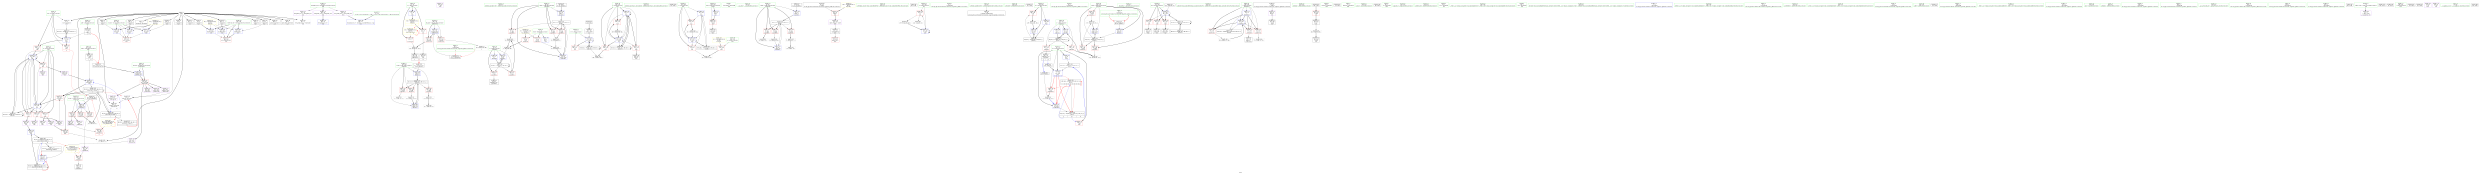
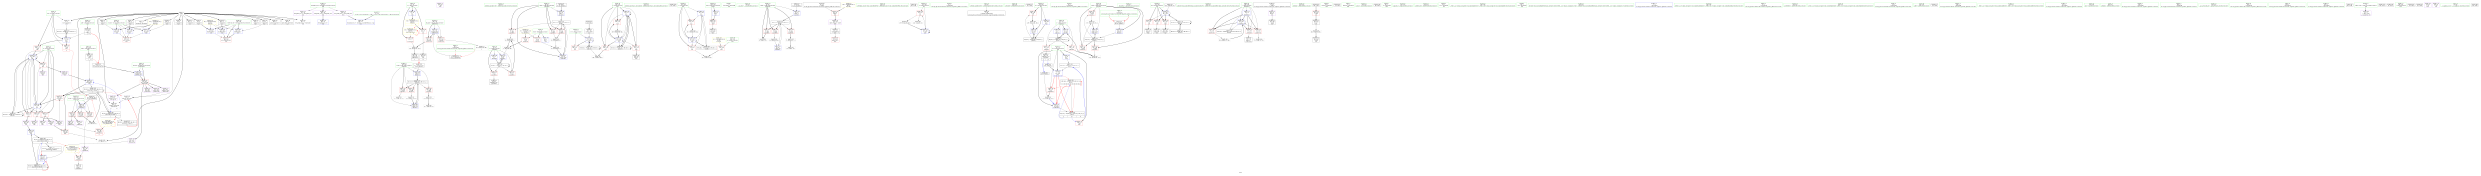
(756, 32) -> (763, 22)
